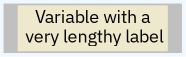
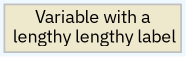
(93, 37) -> (93, 37)
